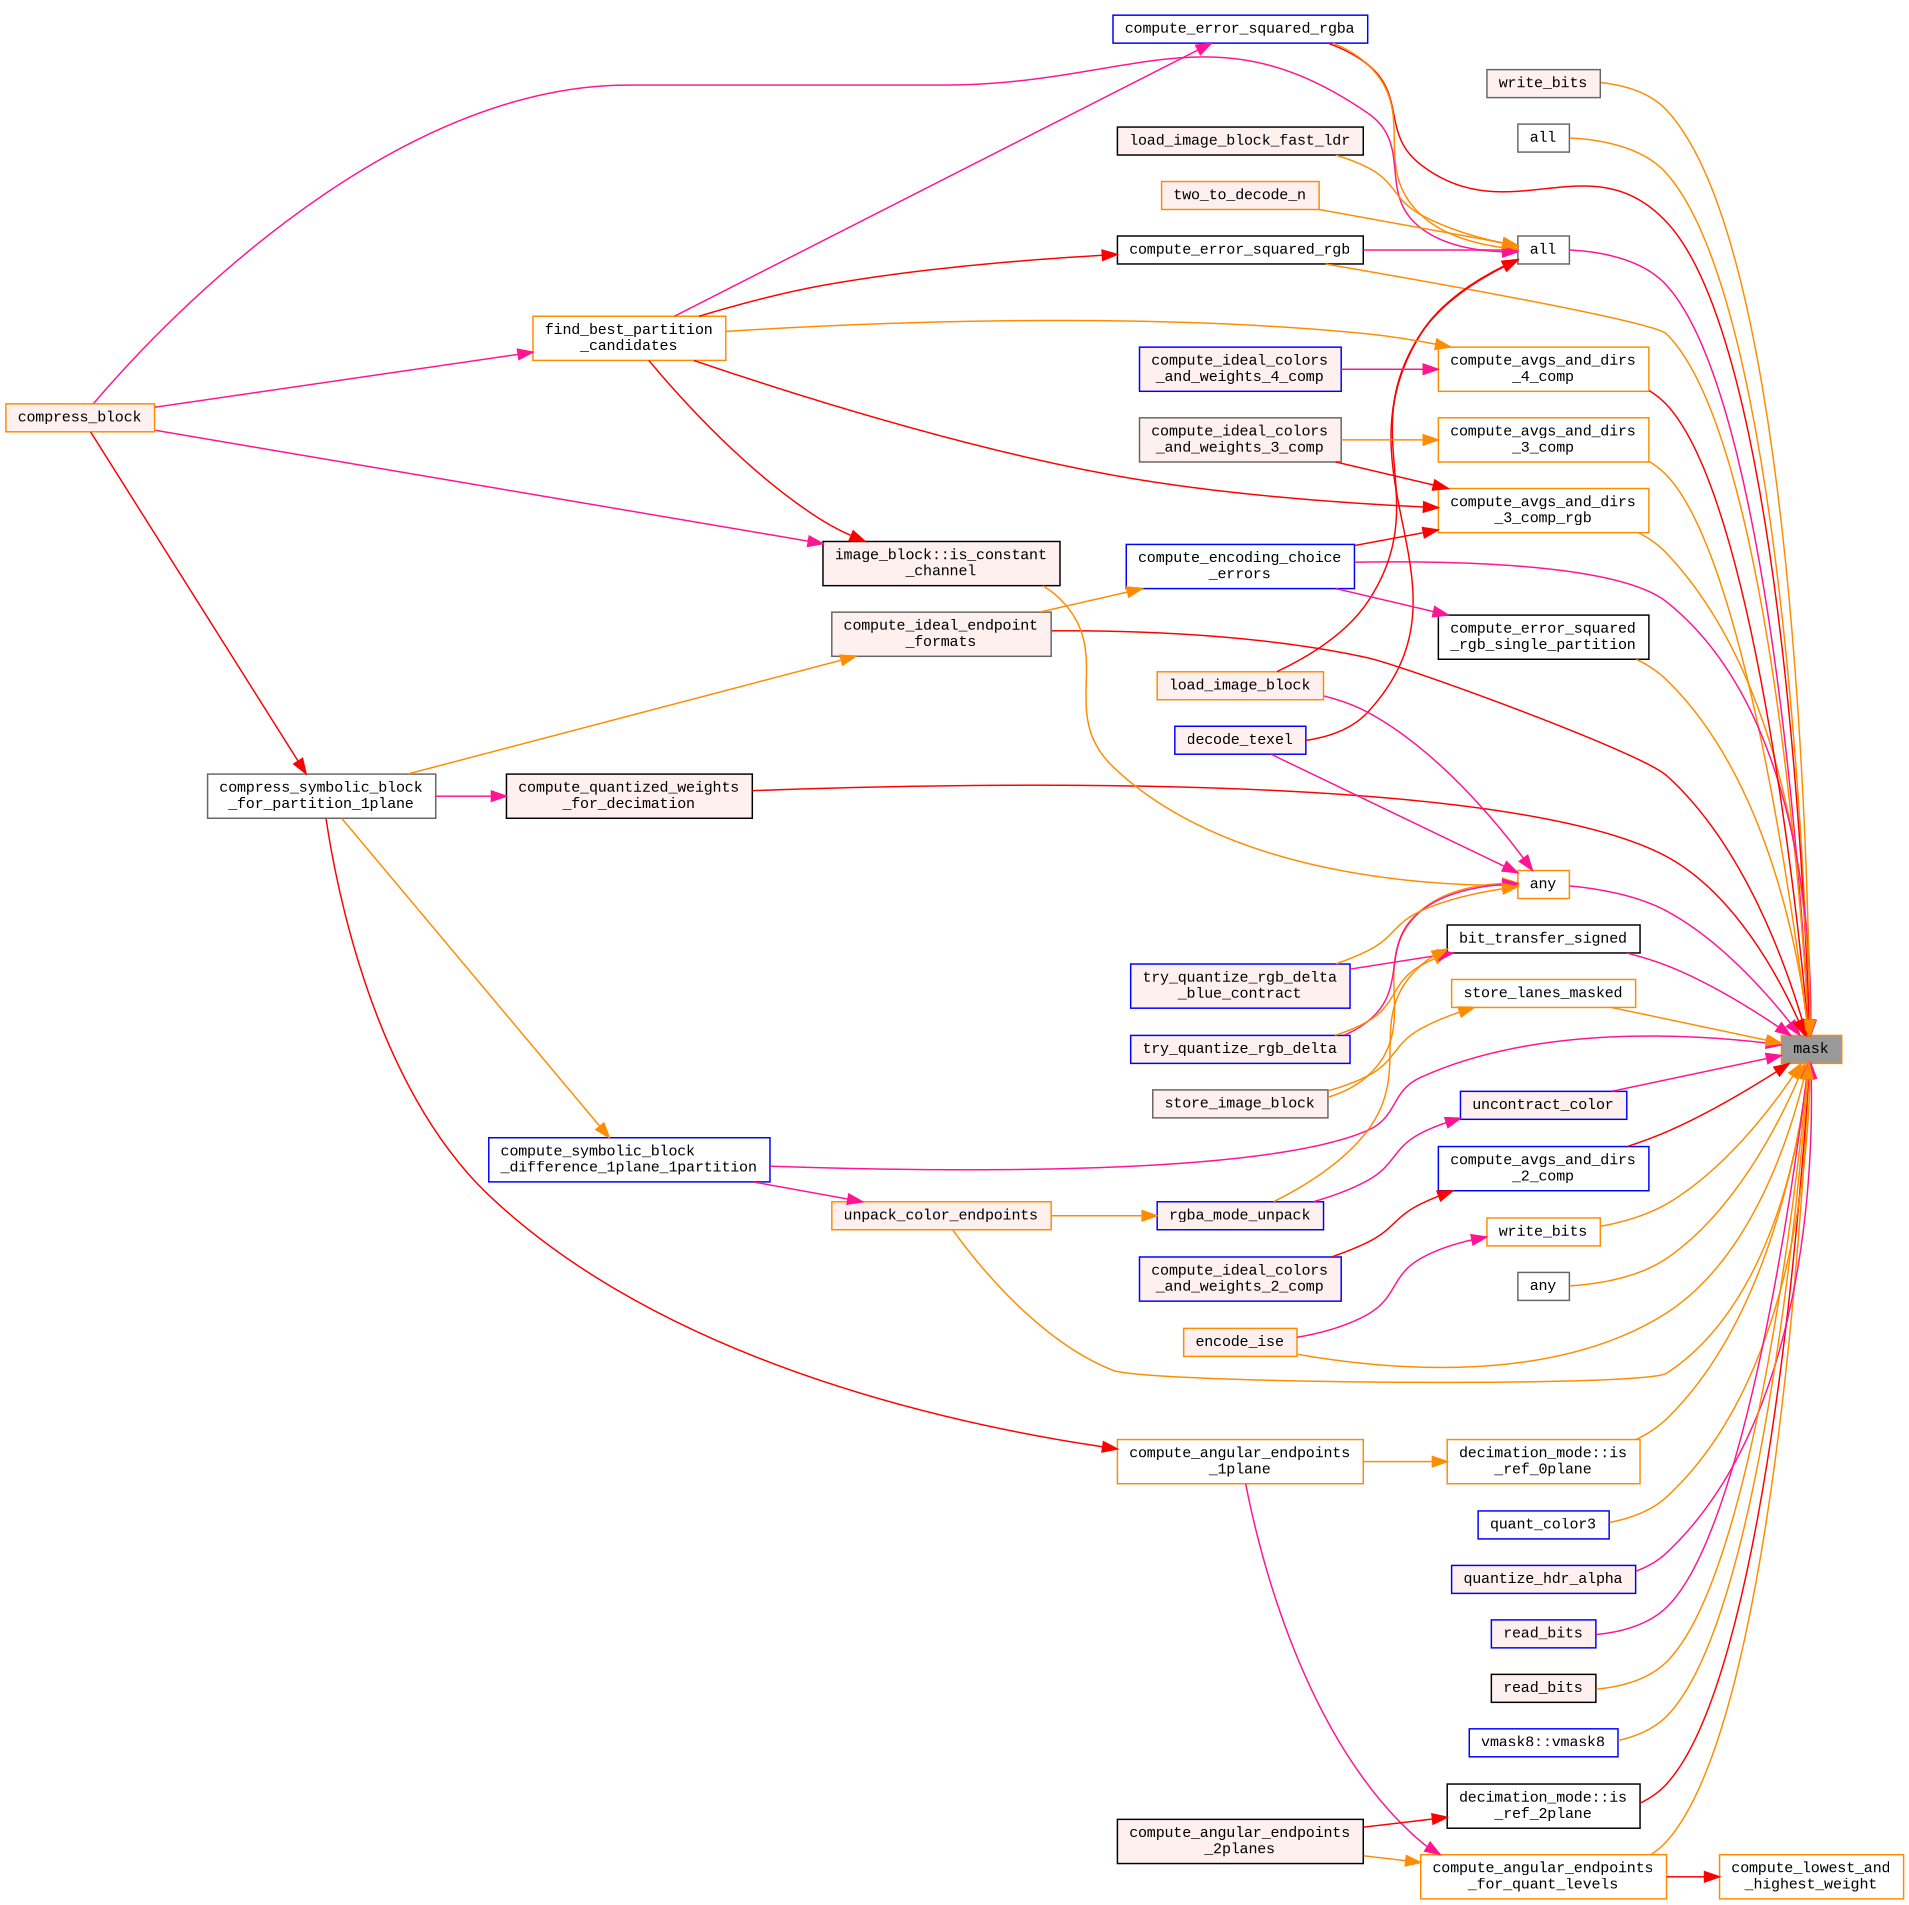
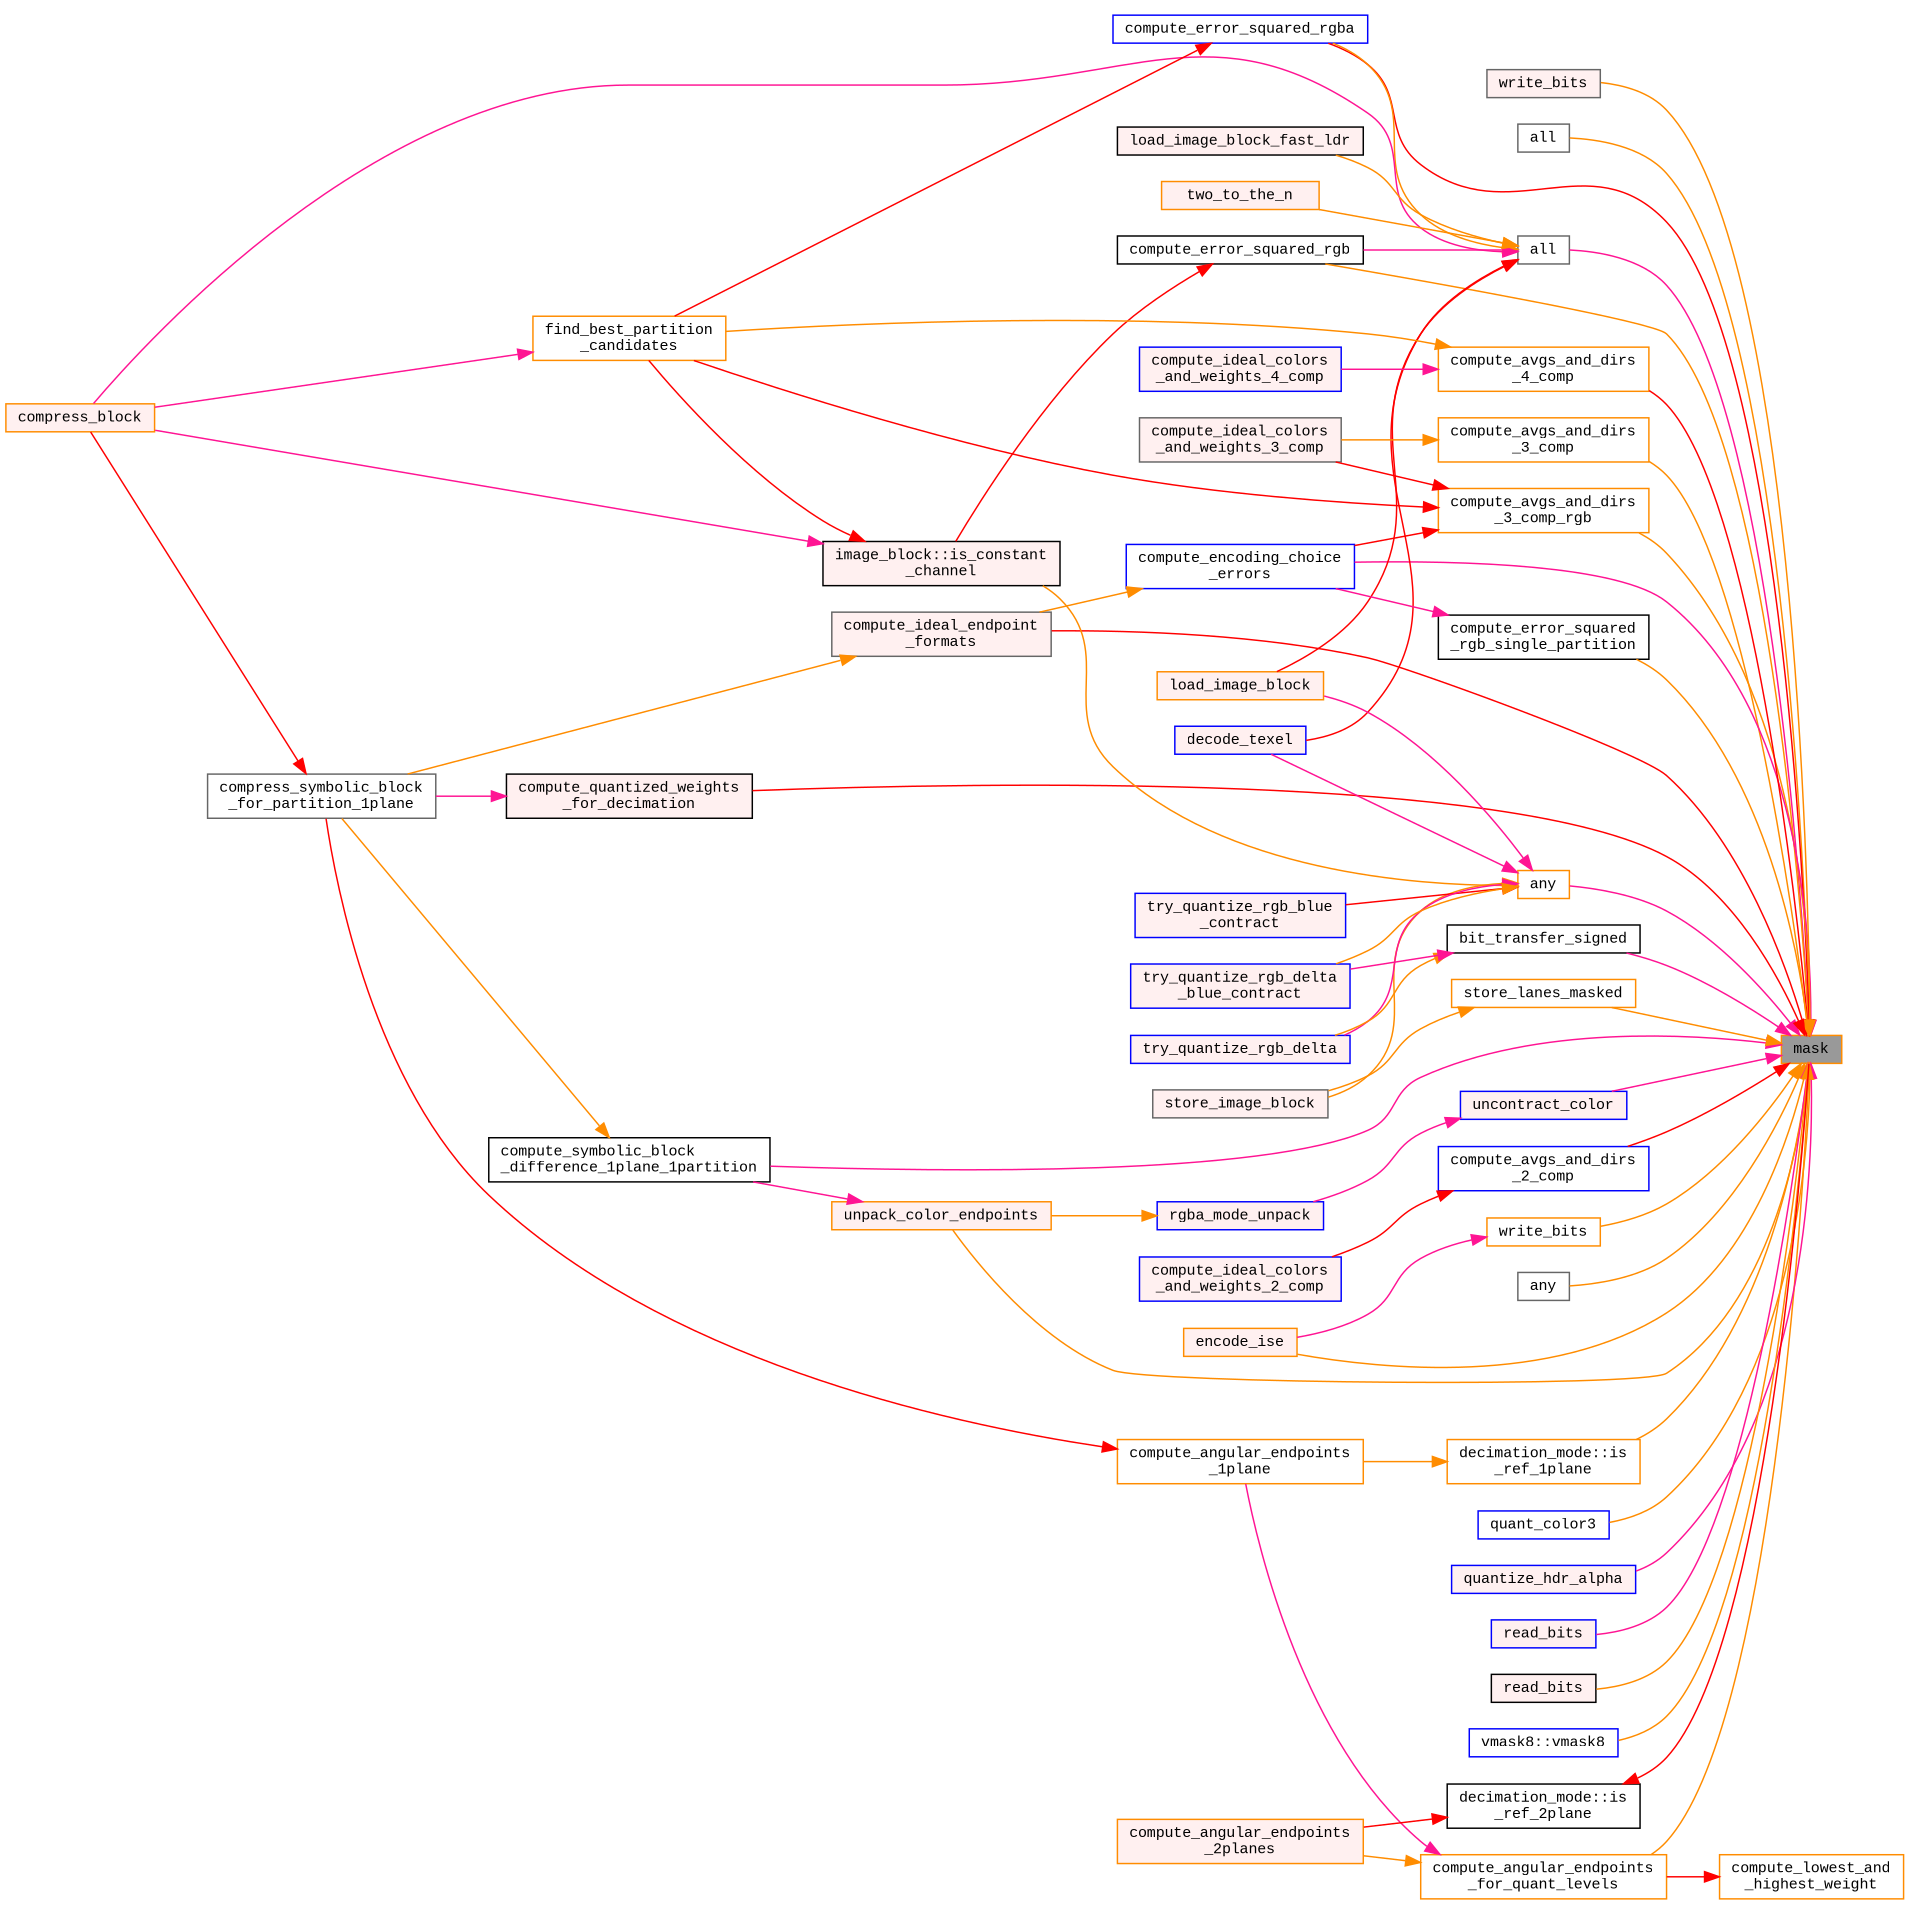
(936, 183) -> (936, 183)
(1240, 196) -> (1240, 196)
(899, 274) -> (1061, 391)
none -> (1240, 915)
(1384, 1097) -> none
(629, 1160) -> (629, 1160)
(1544, 1462) -> (1544, 1462)
(1758, 1511) -> (1733, 1602)
(1240, 1841) -> (1240, 1841)
